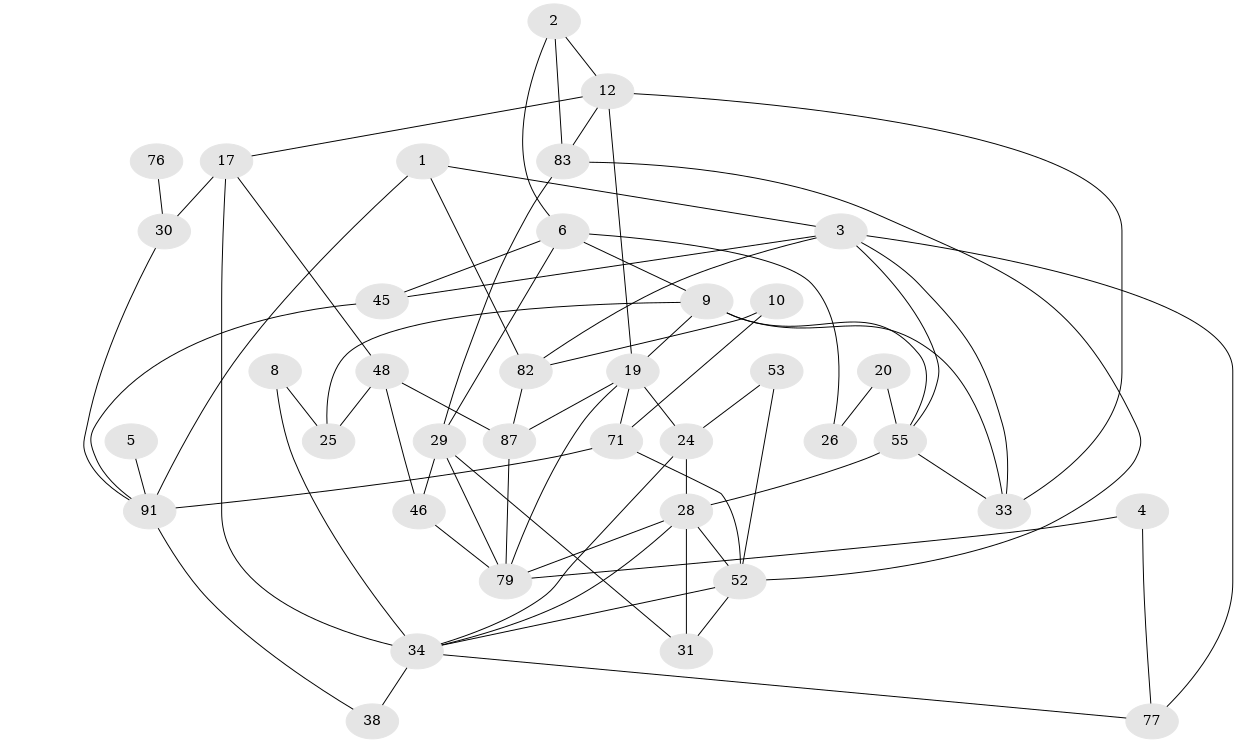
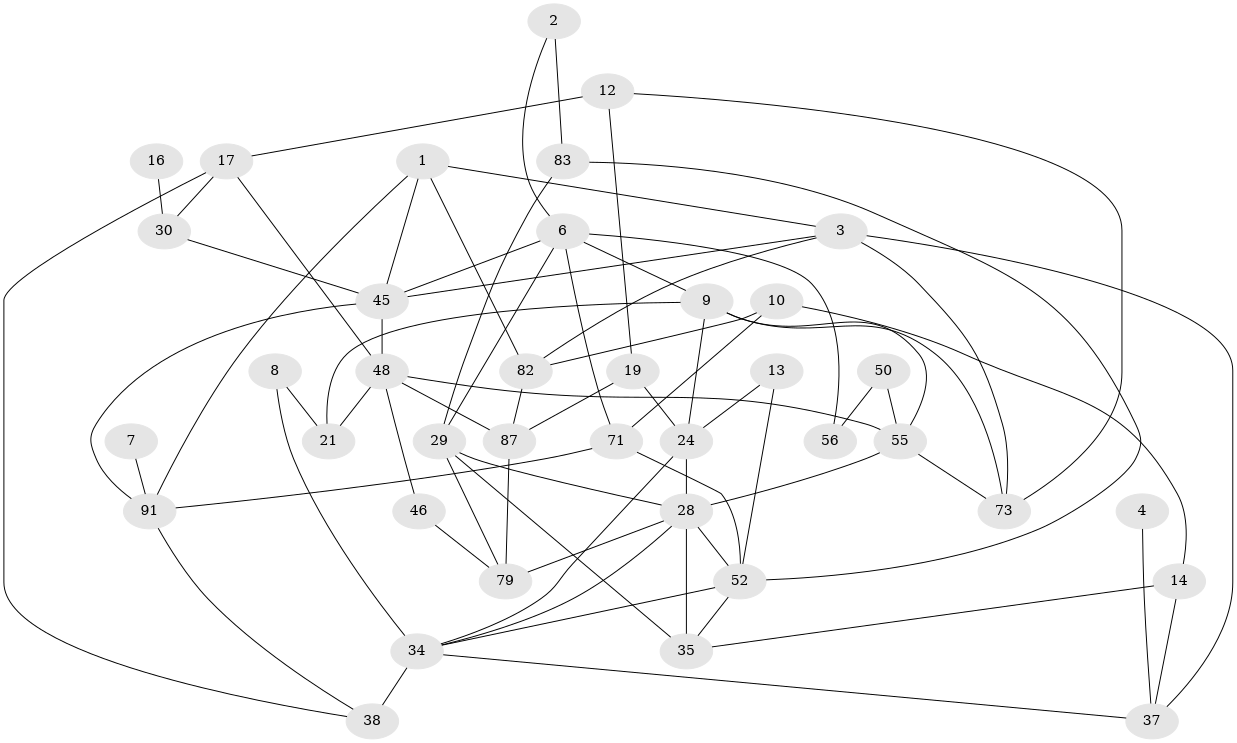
(581, 56) -> none
(585, 126) -> none
(157, 161) -> (157, 161)
none -> (402, 231)
(679, 328) -> (698, 361)
(924, 328) -> (633, 397)
none -> (382, 343)
(777, 371) -> (777, 371)
(884, 371) -> (884, 371)
(99, 379) -> (273, 266)
(625, 406) -> (586, 342)
(131, 441) -> (131, 441)
(329, 441) -> (329, 441)
(830, 441) -> (830, 441)
(222, 461) -> (4, 511)
(554, 468) -> none
(431, 470) -> (560, 482)
(1004, 511) -> (1004, 511)
(825, 551) -> none
none -> (1179, 581)
(686, 651) -> (686, 651)
(1152, 721) -> (1152, 721)
